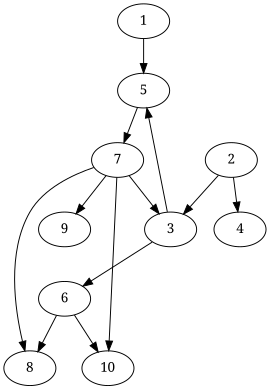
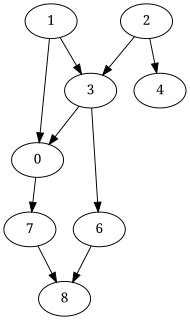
(144, 91) -> (38, 160)
(141, 191) -> (68, 52)
(65, 229) -> none
(108, 368) -> none
